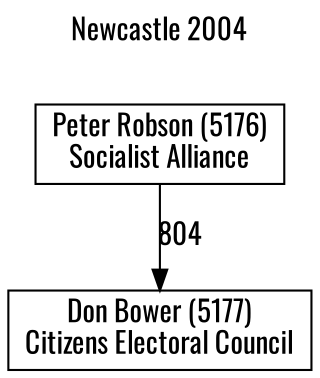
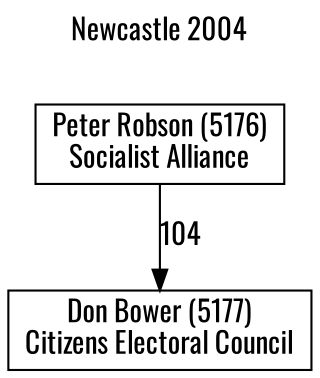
(181, 237) -> (181, 237)
